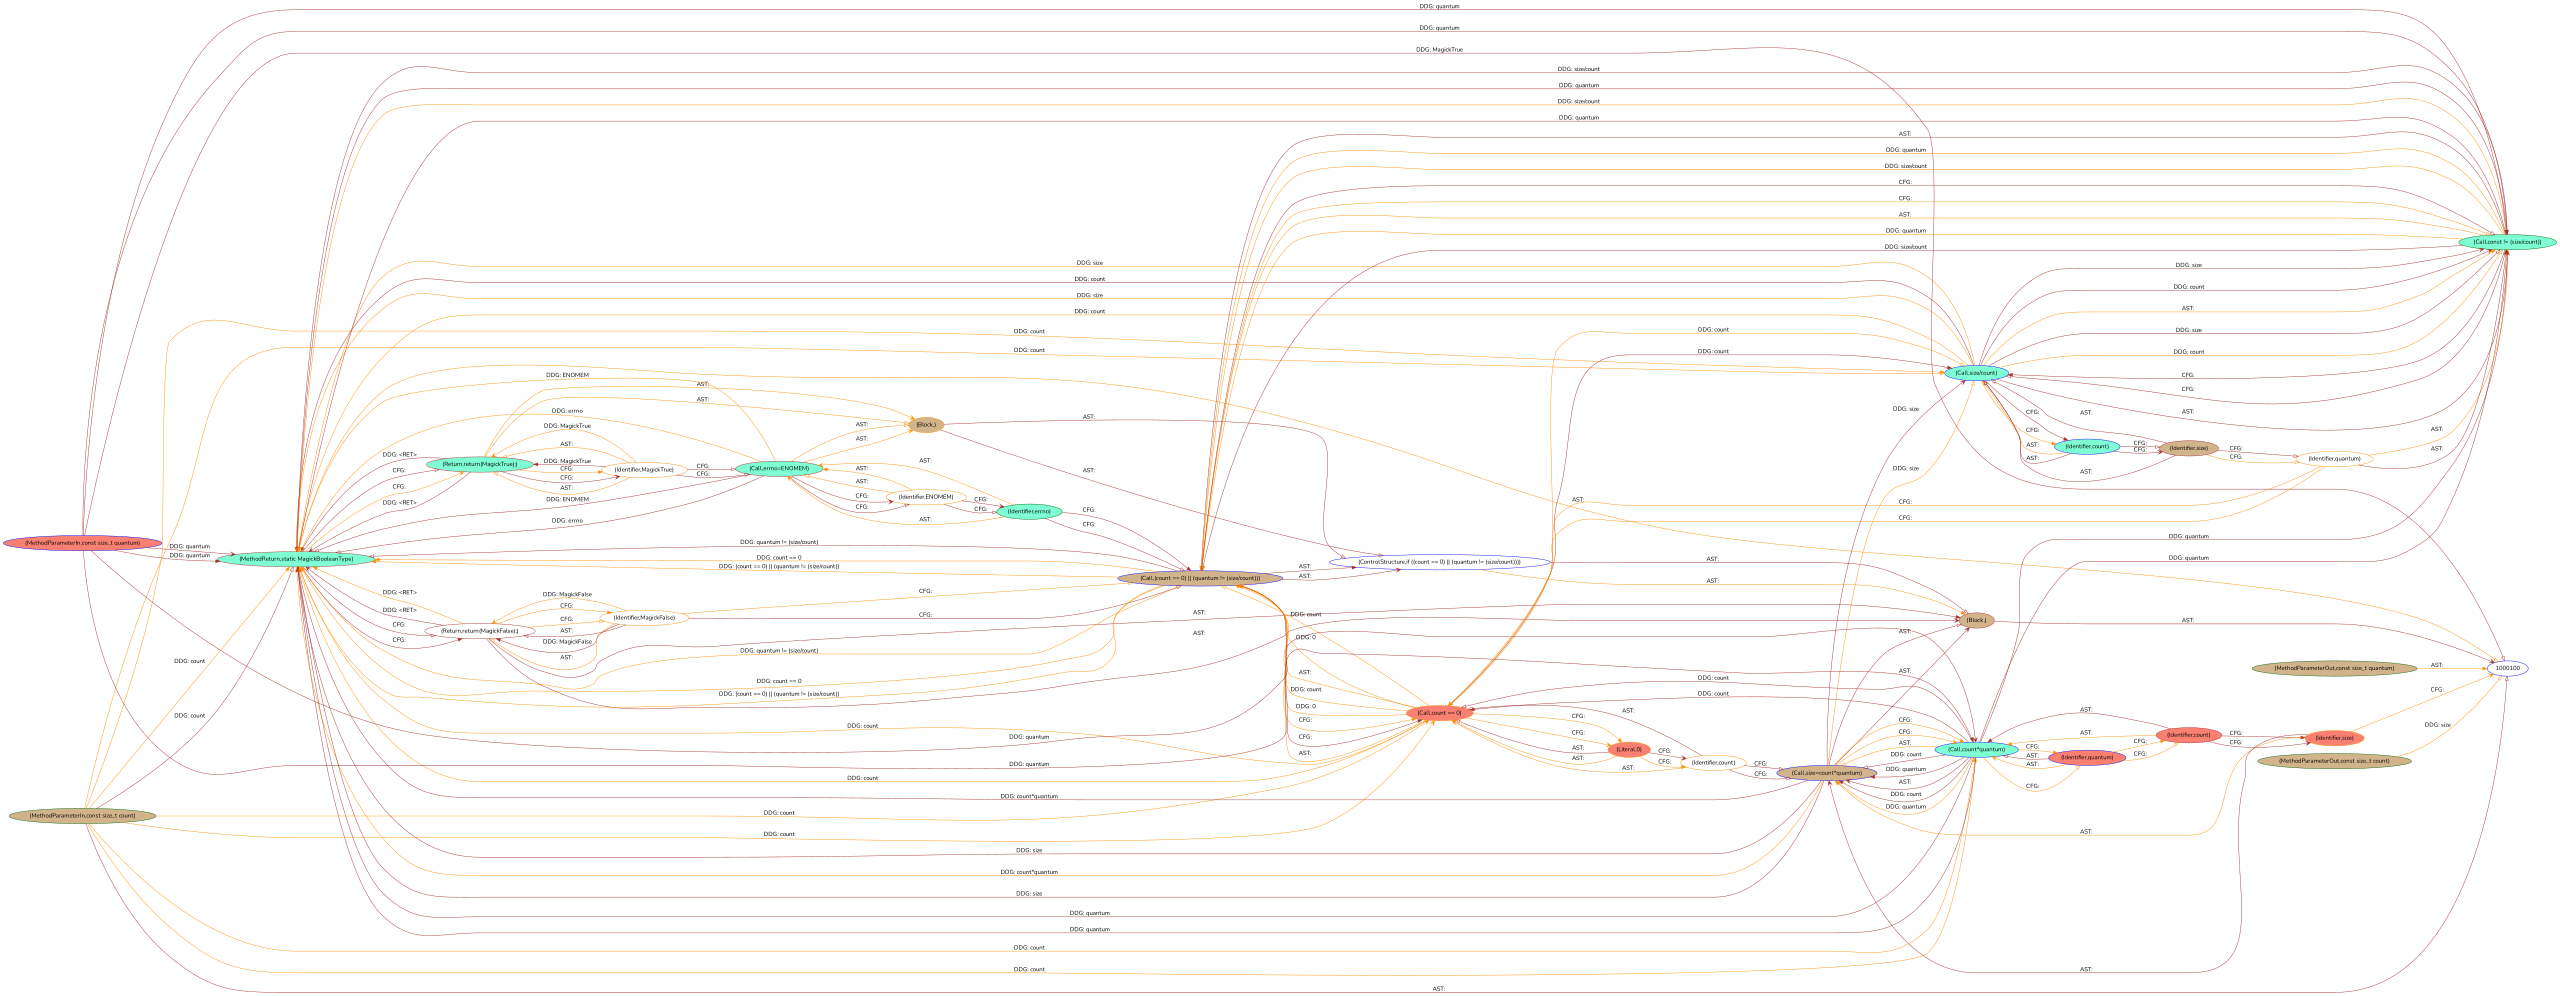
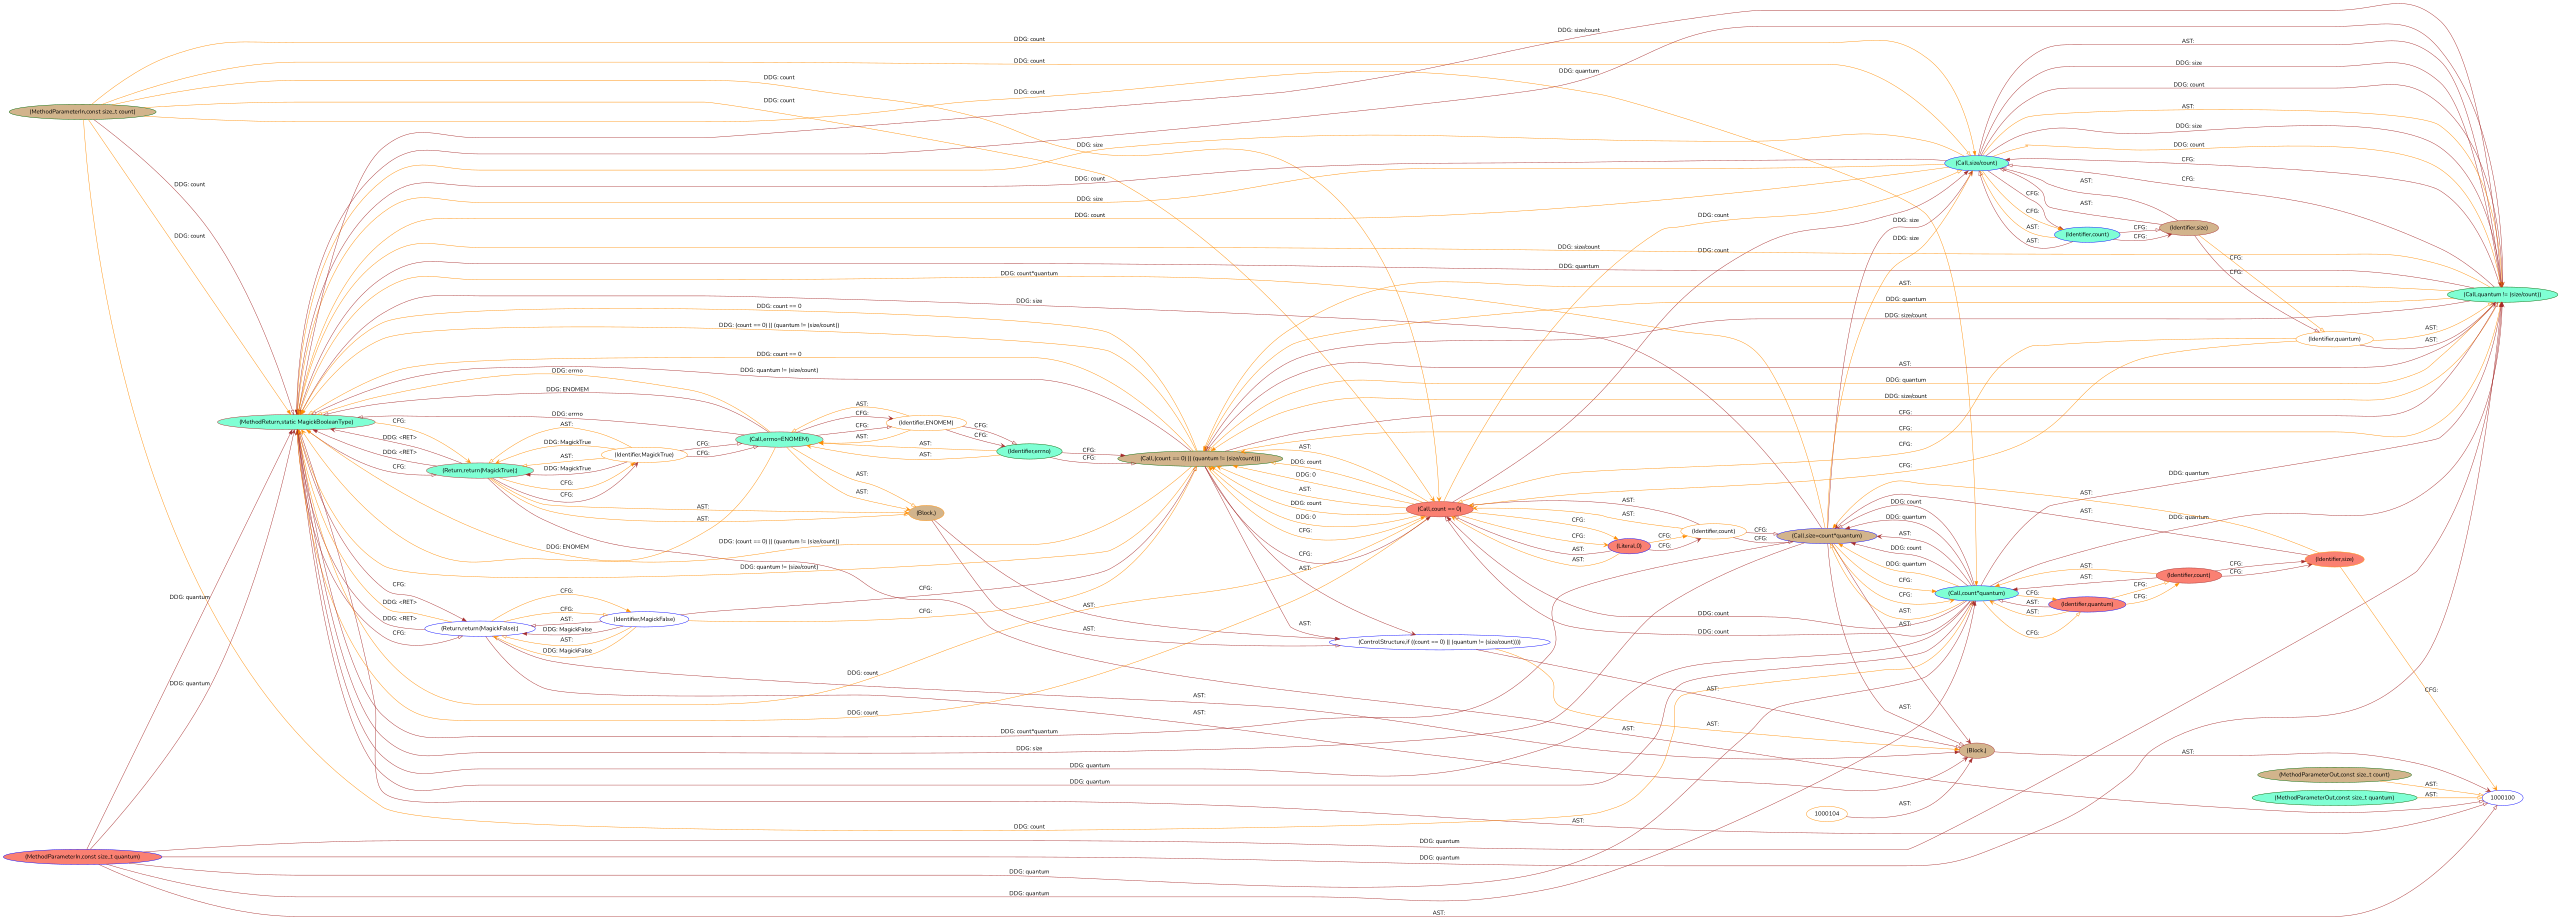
(1440, 50) -> (1440, 913)
(2508, 242) -> (2503, 295)
(1356, 437) -> (1247, 807)
(1200, 578) -> (1200, 459)
(644, 618) -> (644, 619)
(480, 631) -> (480, 629)
(2335, 669) -> (2335, 798)
(2450, 669) -> (2448, 798)
(1440, 713) -> (1440, 509)
(2438, 725) -> (2432, 784)
(1629, 750) -> (1629, 546)
none -> (1827, 814)
(1362, 992) -> (1414, 705)
